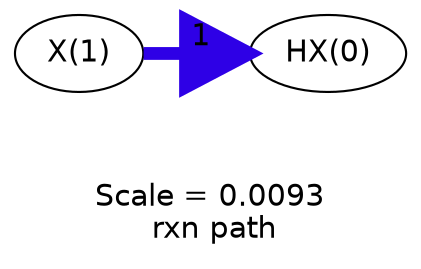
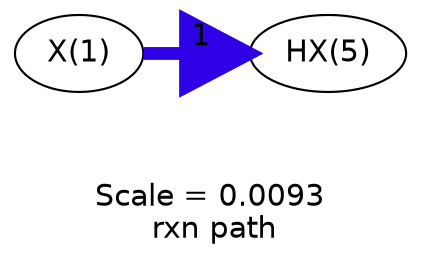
(328, 53) -> (328, 53)
